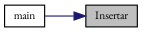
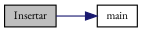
(59, 16) -> (71, 16)
